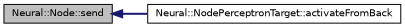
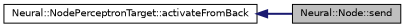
(135, 14) -> (280, 14)
